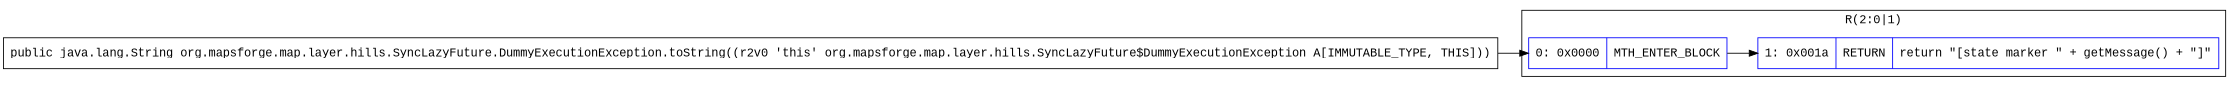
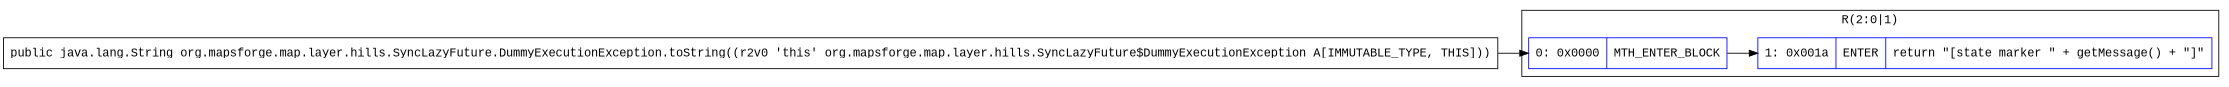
(1864, 53) -> (1861, 53)
